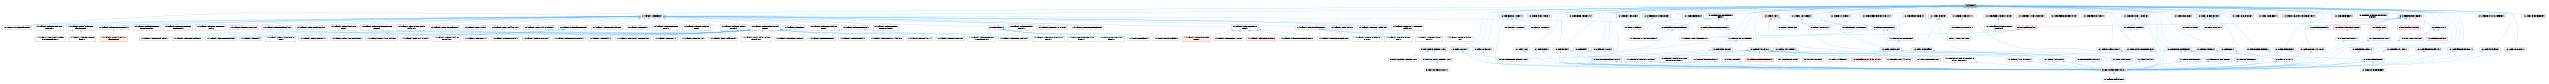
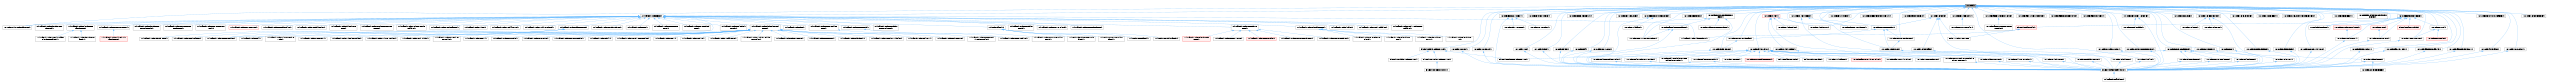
none -> (1991, 60)
